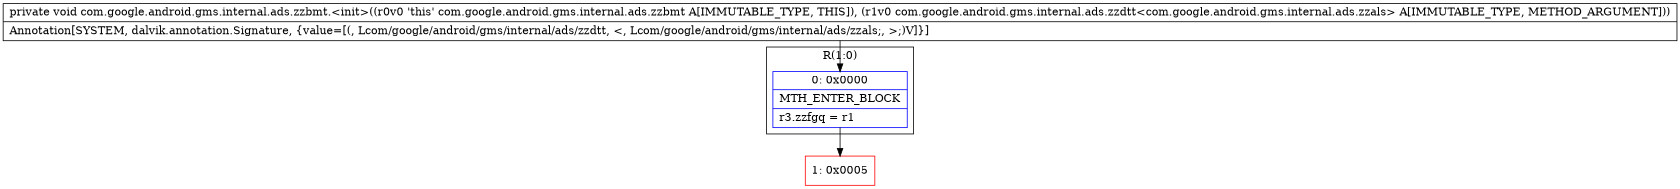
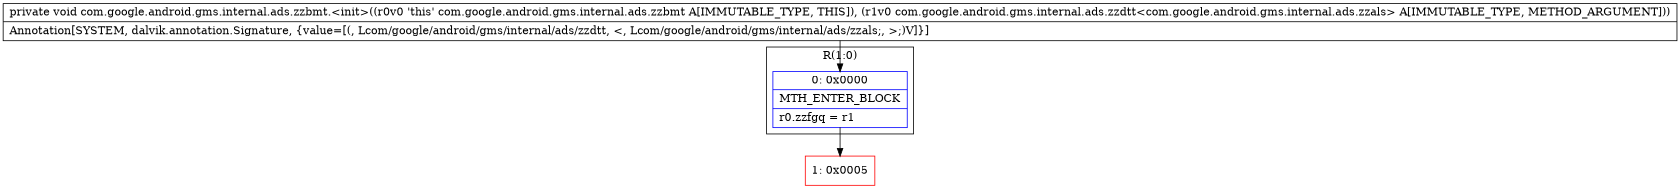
(817, 118) -> (817, 118)
